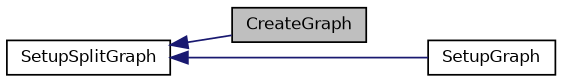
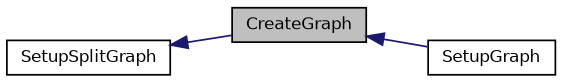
(308, 58) -> (406, 43)
